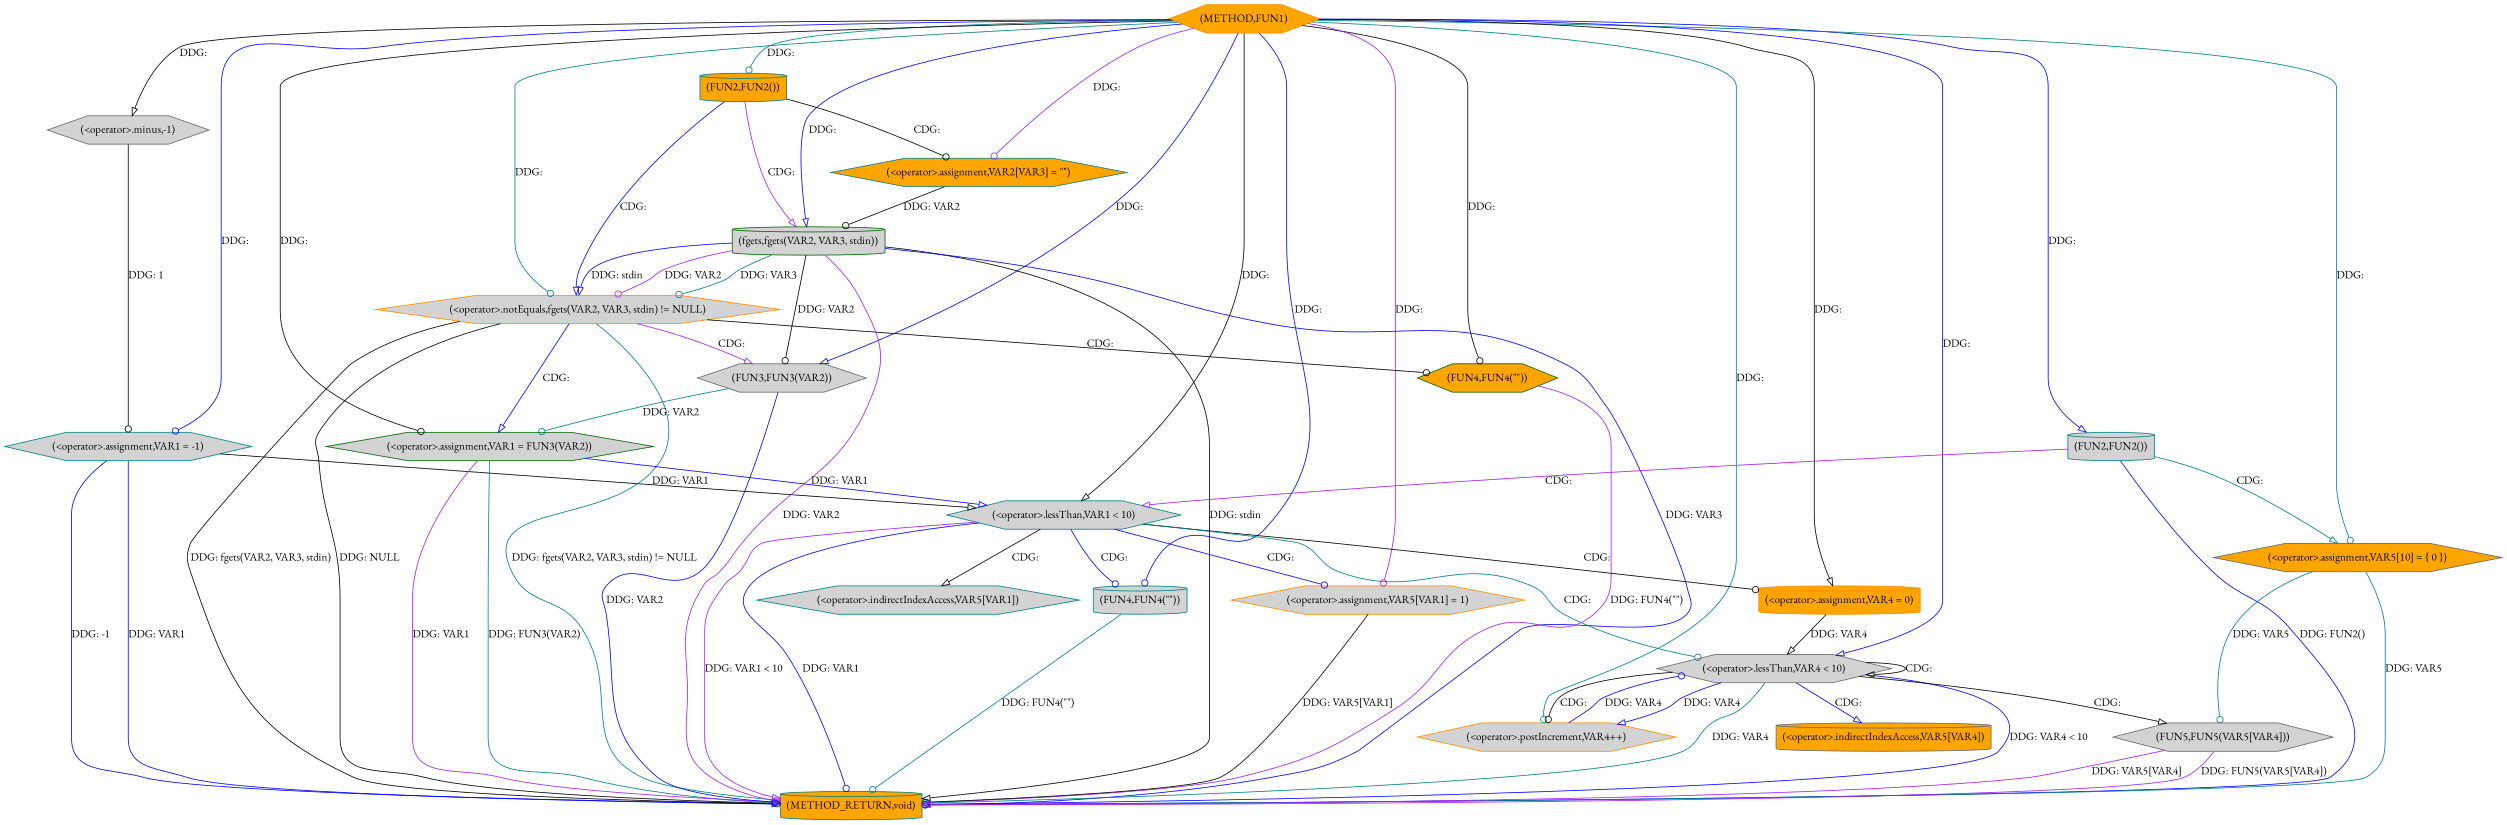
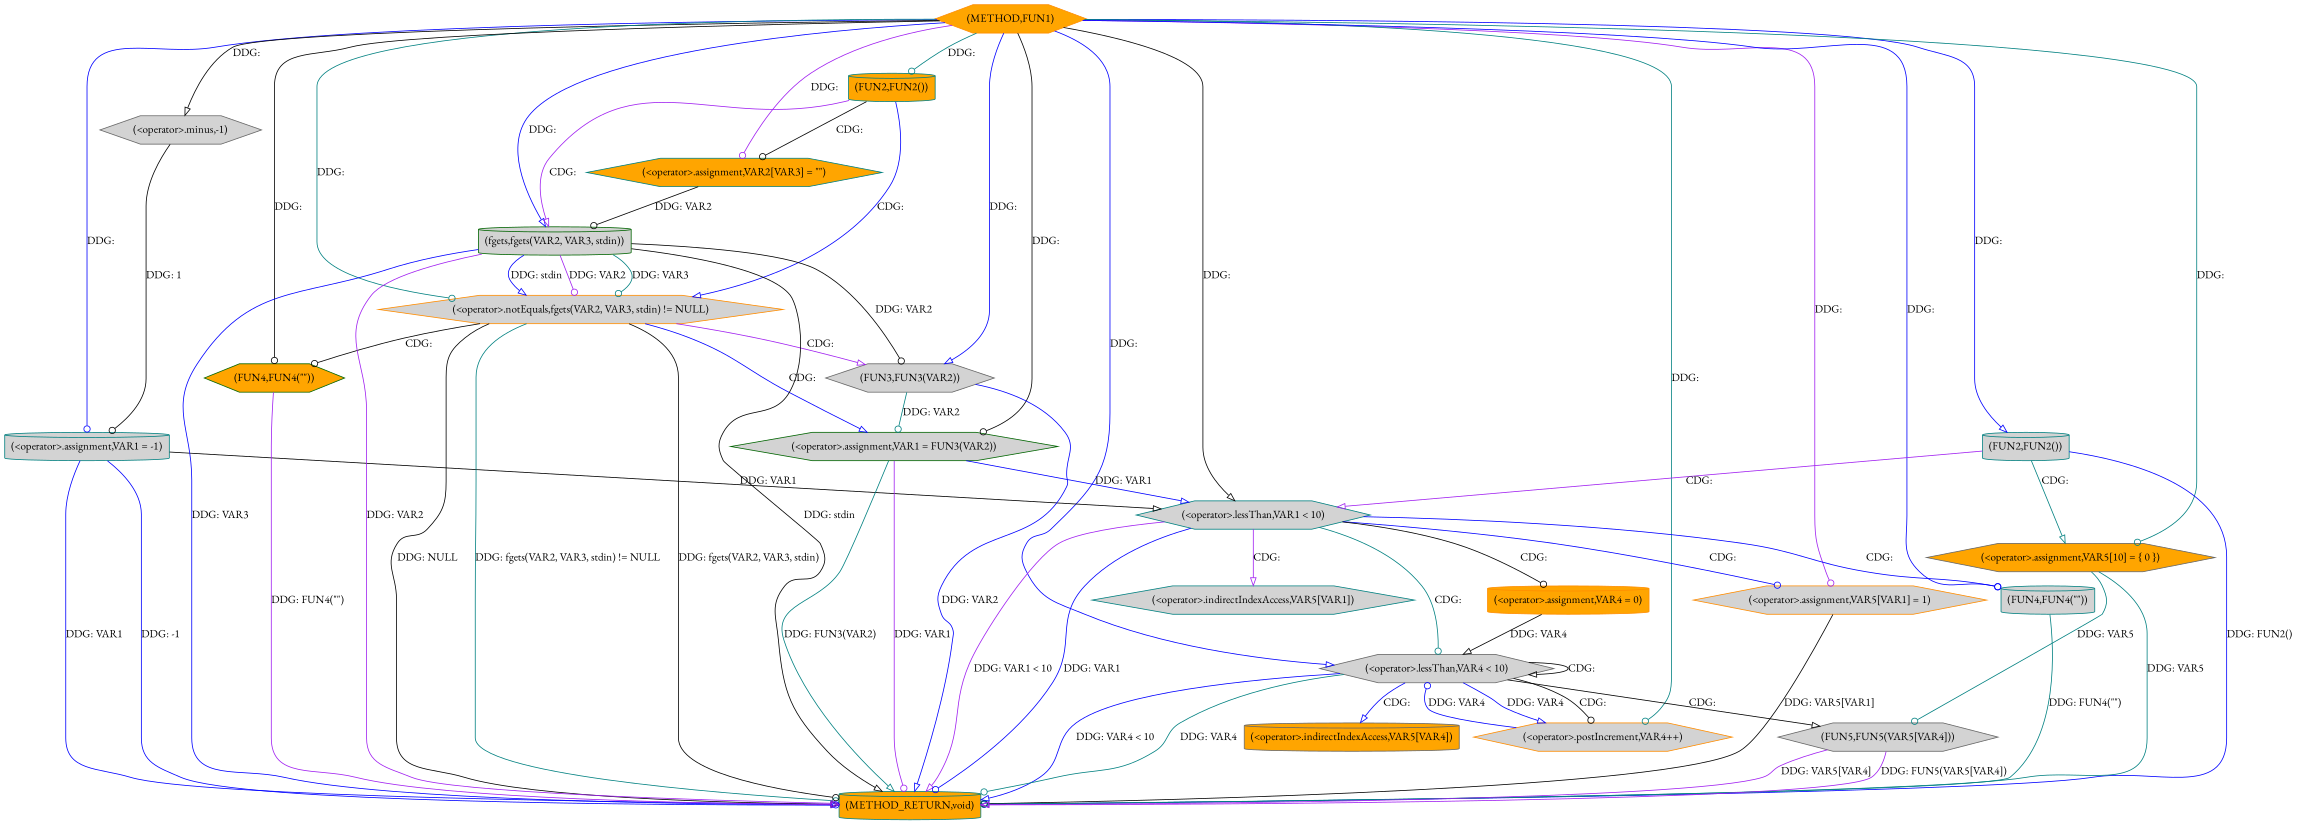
(1813, 76) -> none
(128, 447) -> (87, 447)
(995, 555) -> (1253, 553)
